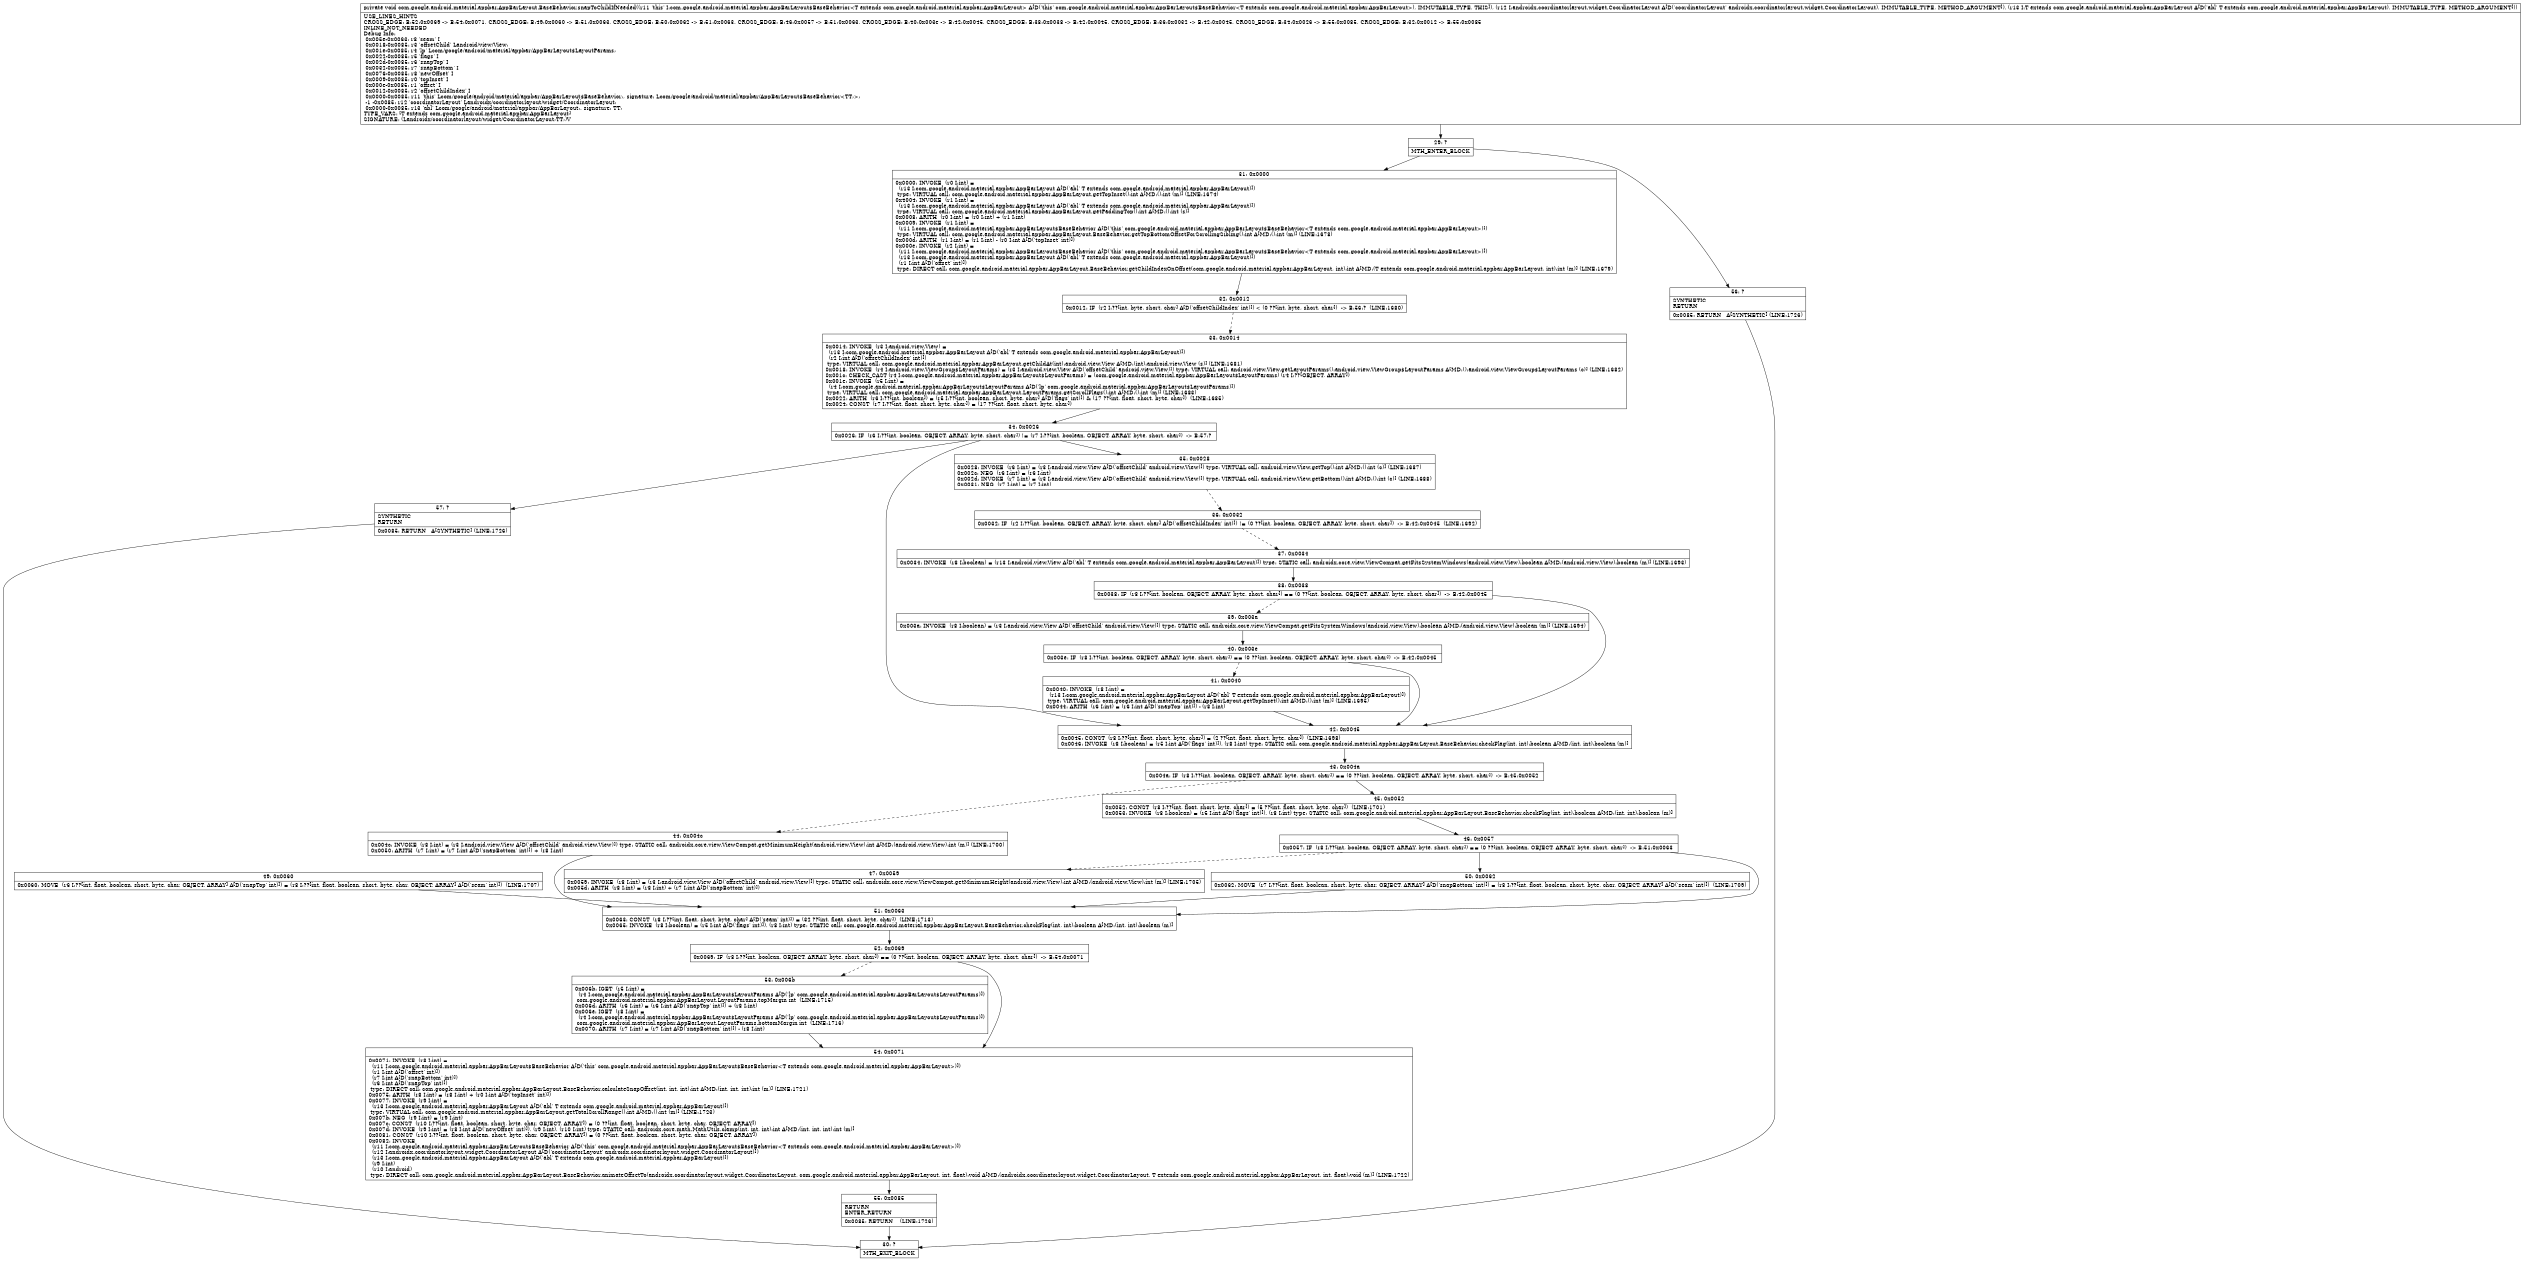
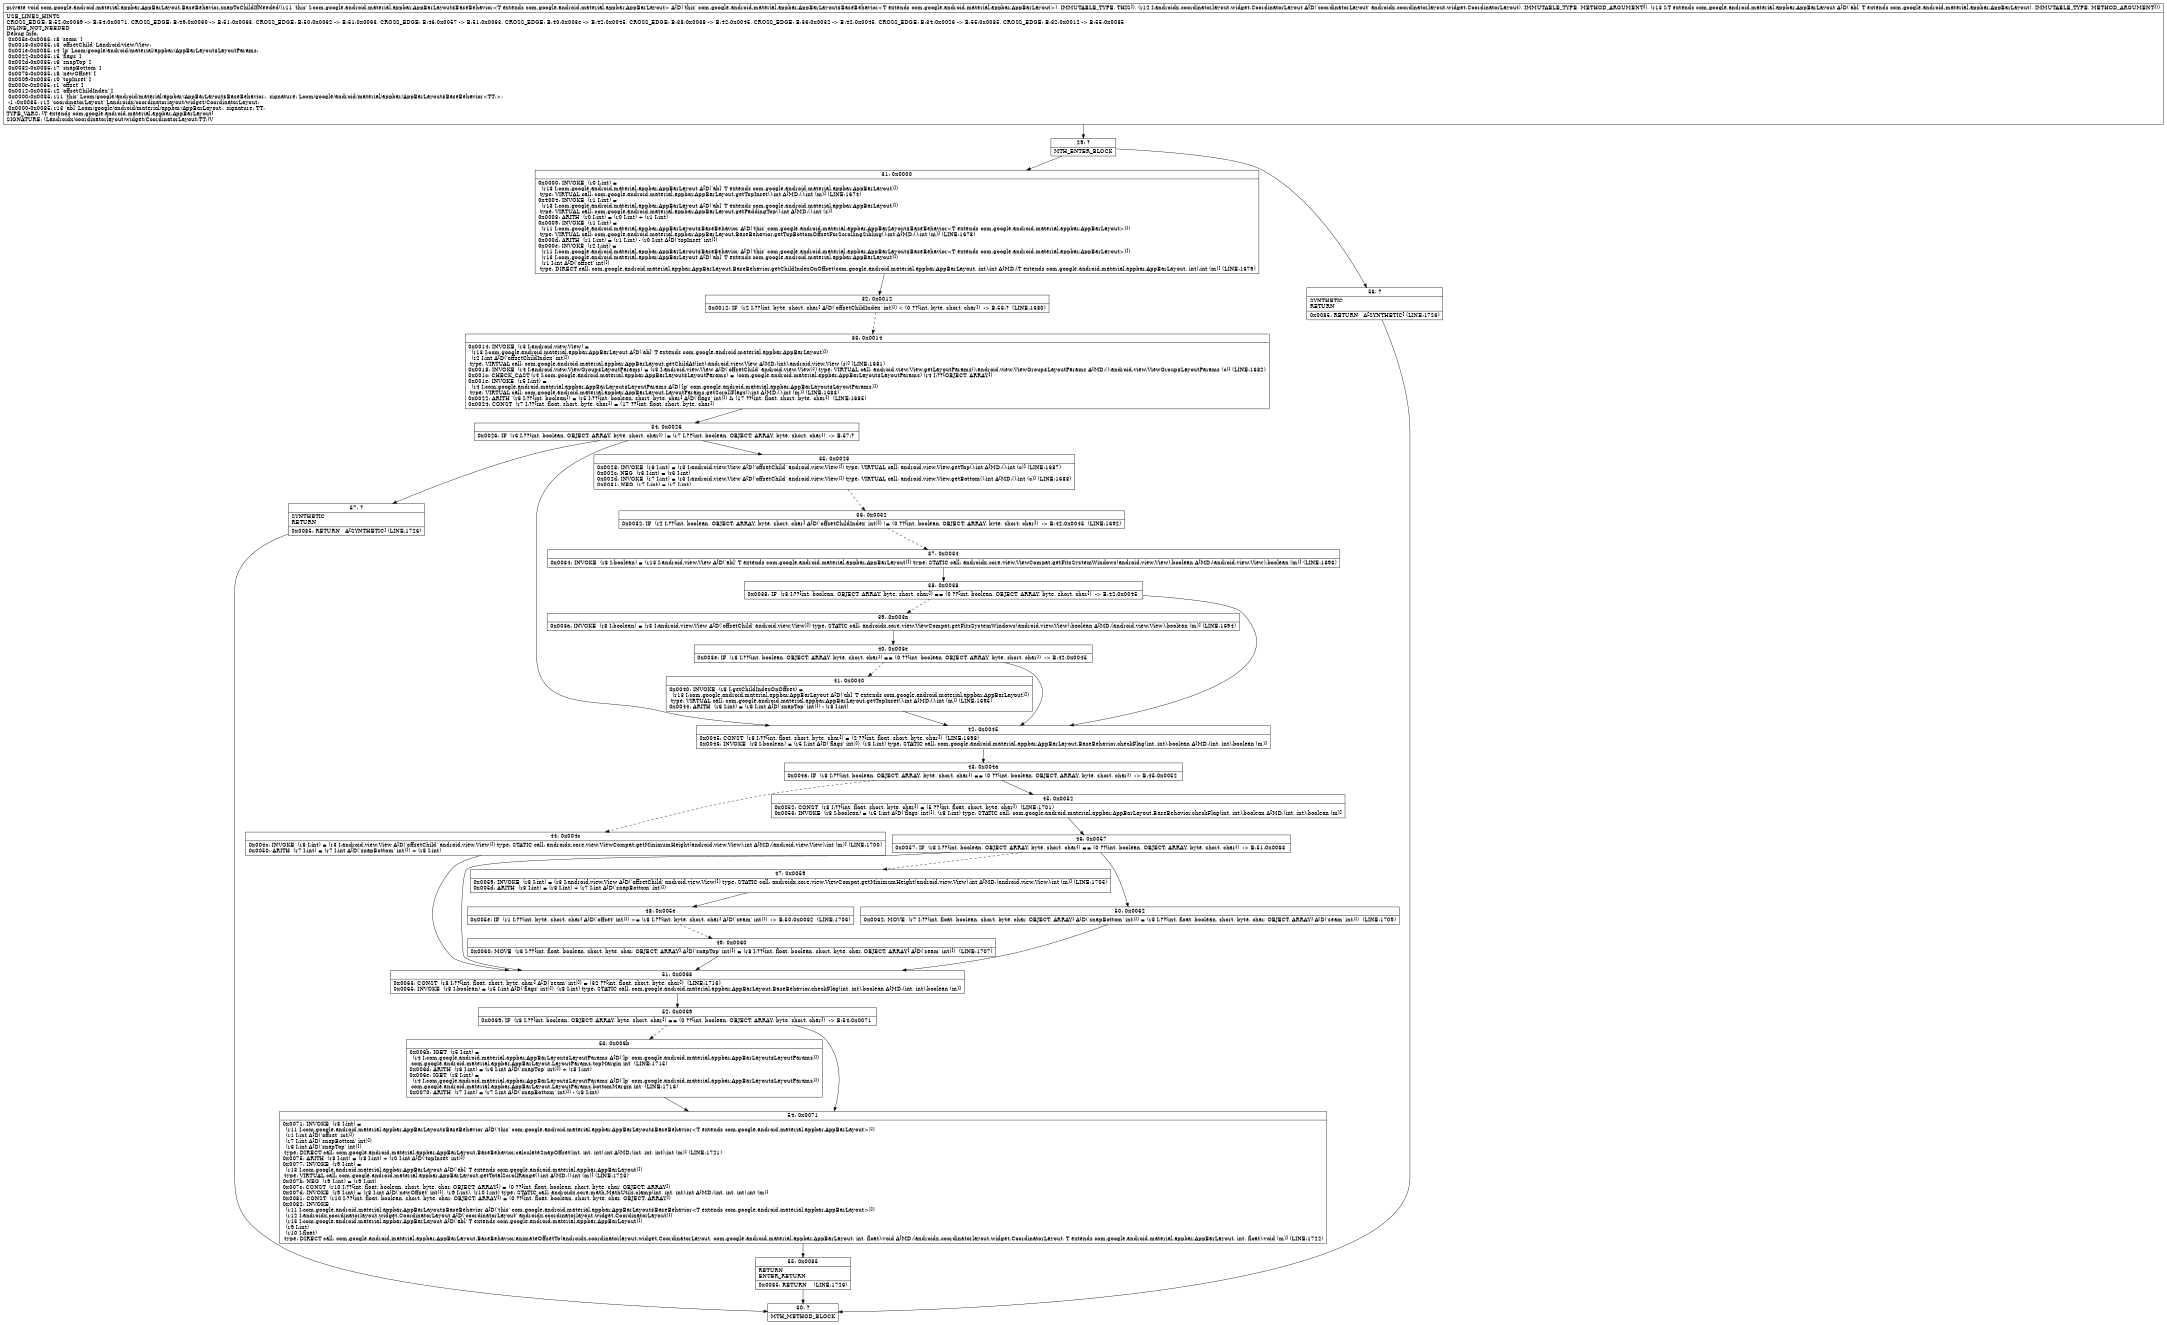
(1086, 690) -> (737, 690)
none -> (661, 916)
(391, 1170) -> (300, 1233)
(889, 1253) -> (803, 1317)
